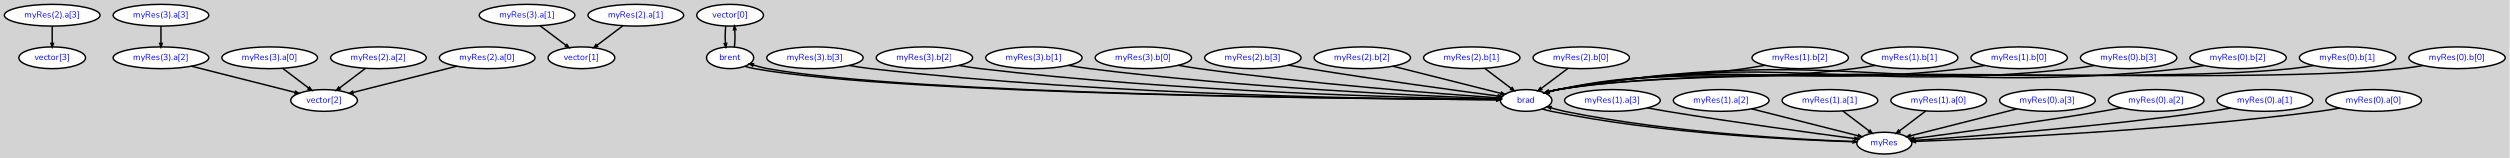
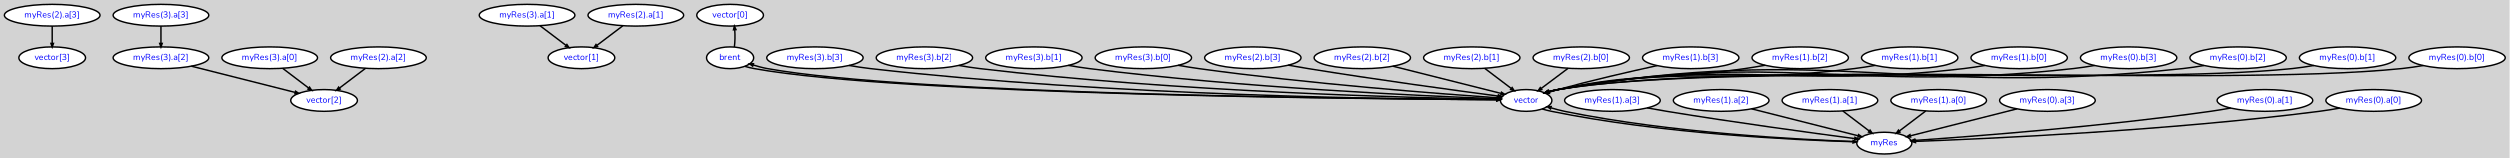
(725, 35) -> none
(487, 58) -> none
none -> (1691, 58)
(1526, 100) -> (1526, 100)
(2156, 100) -> none
